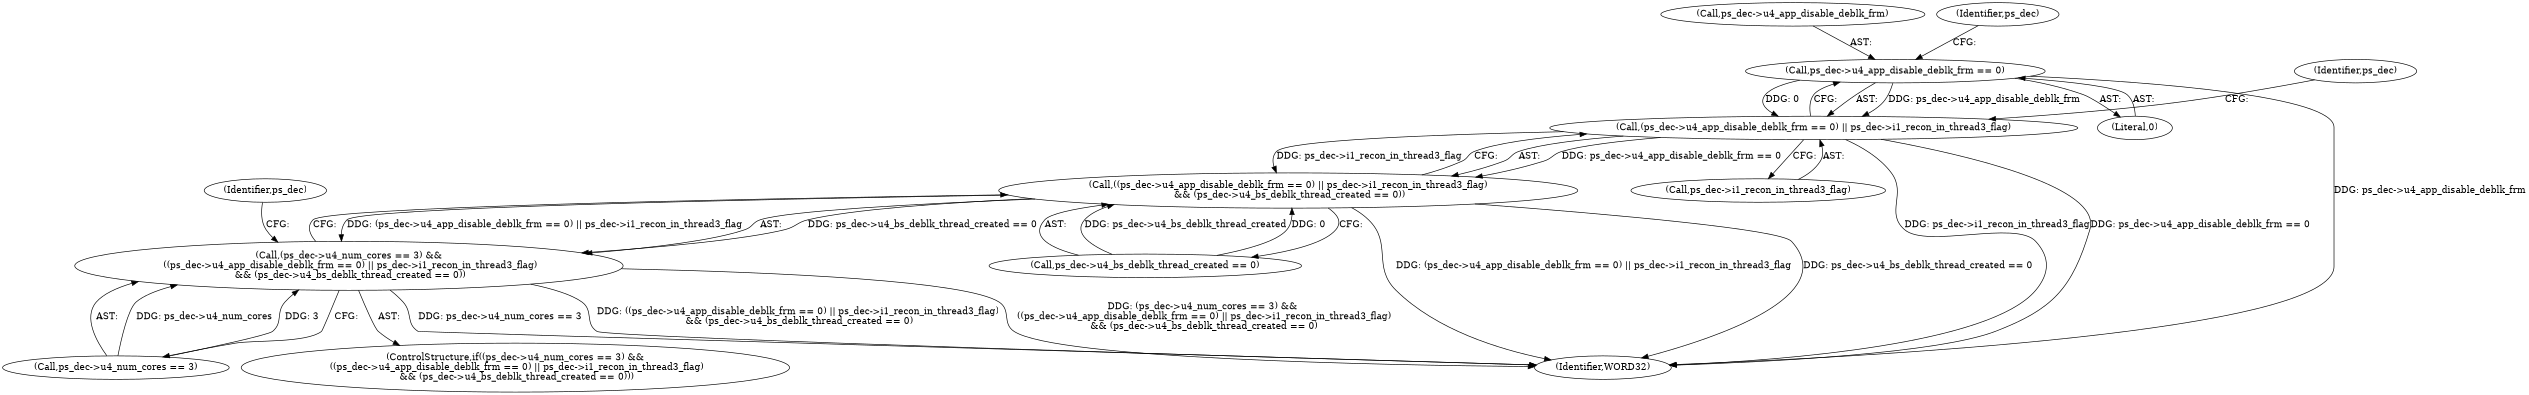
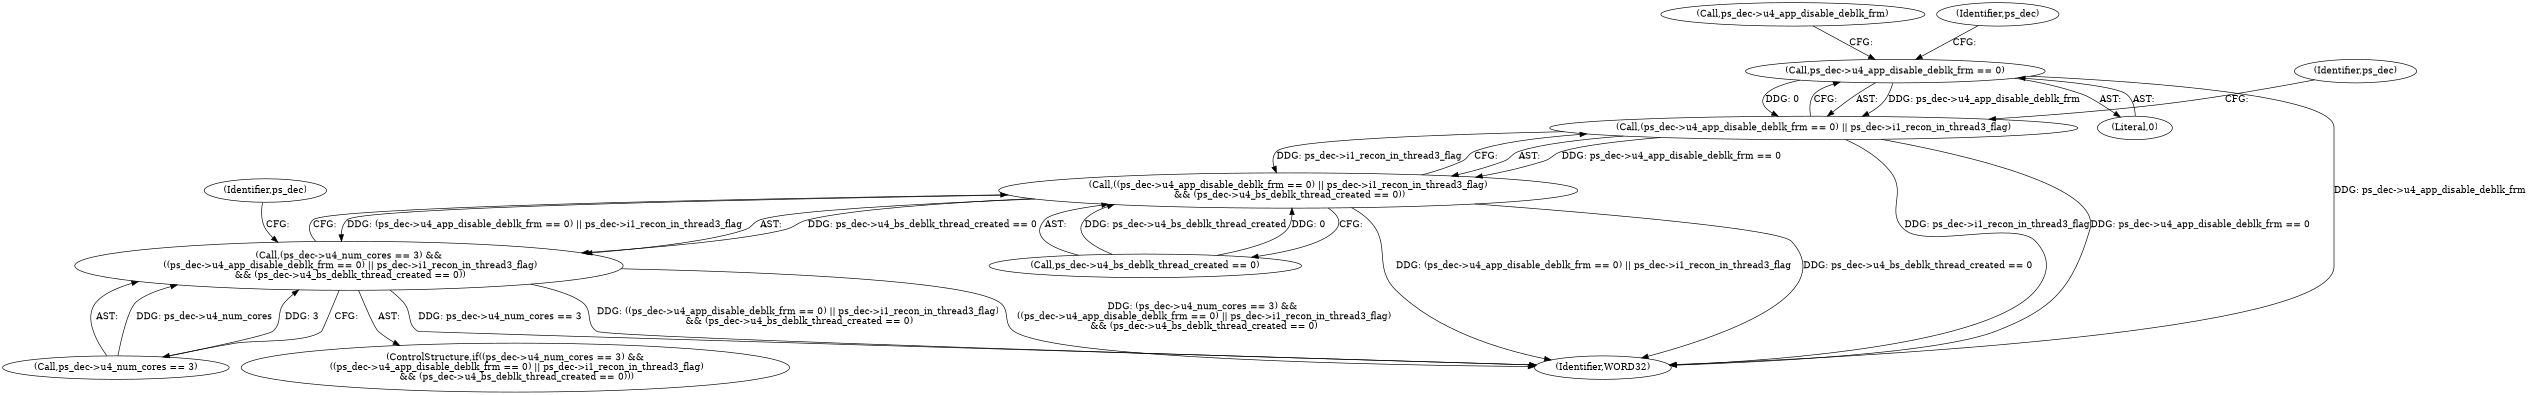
(1863, 43) -> (1863, 43)
(1758, 191) -> none
